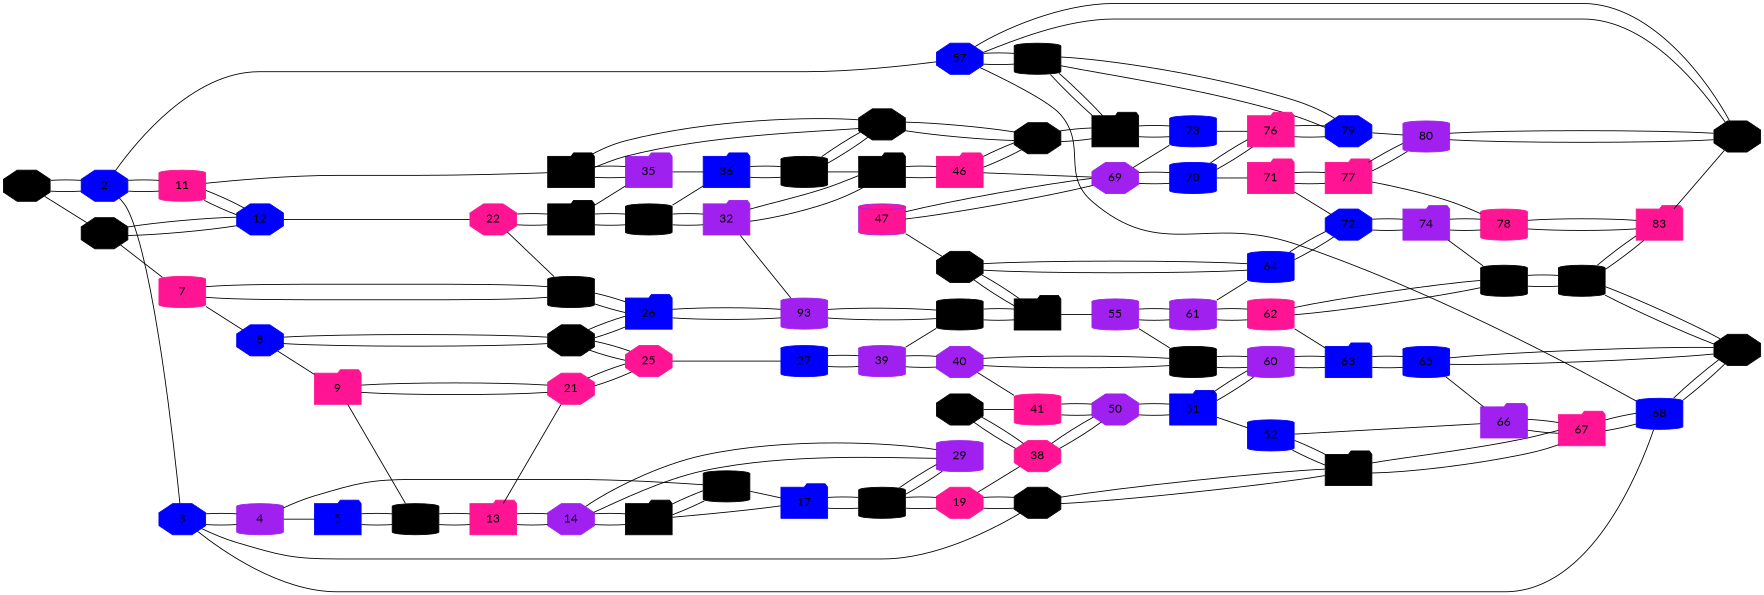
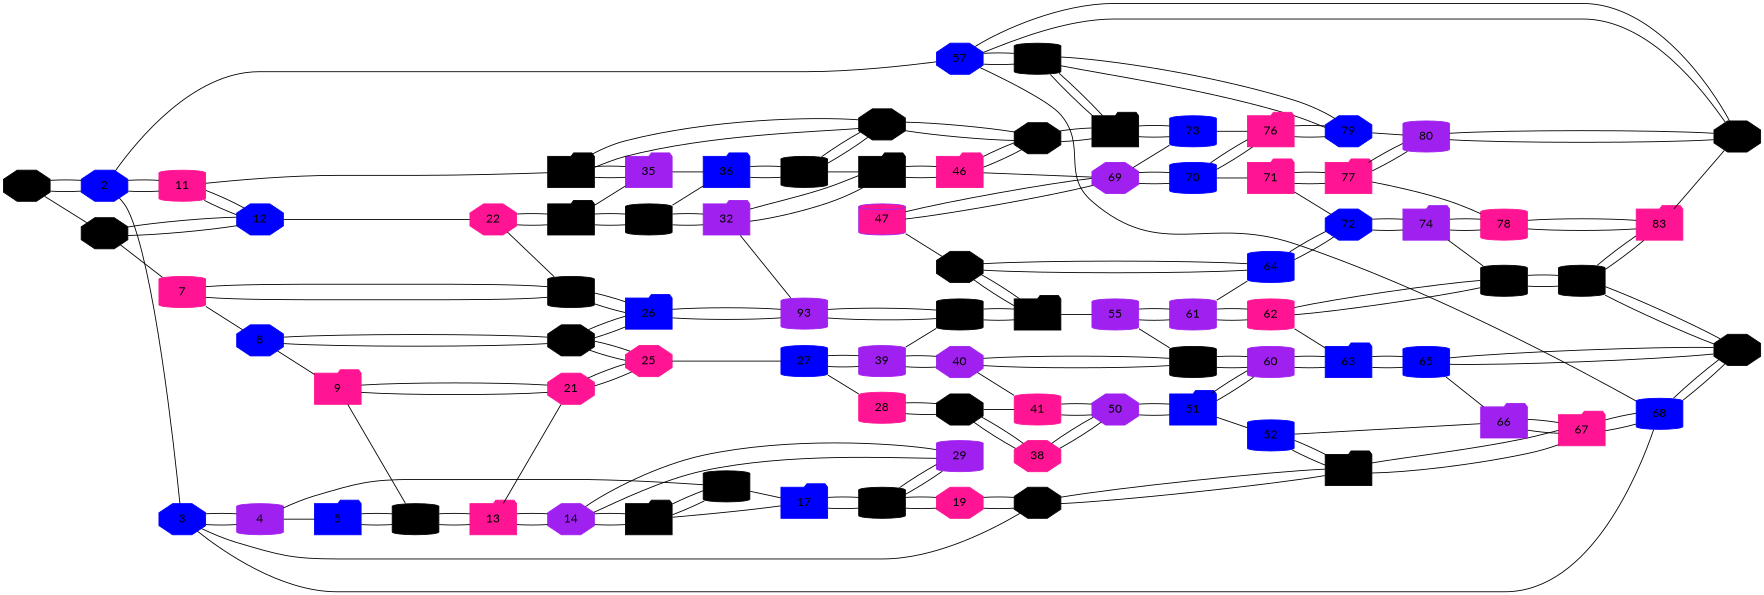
none -> (882, 408)
(999, 479) -> none
